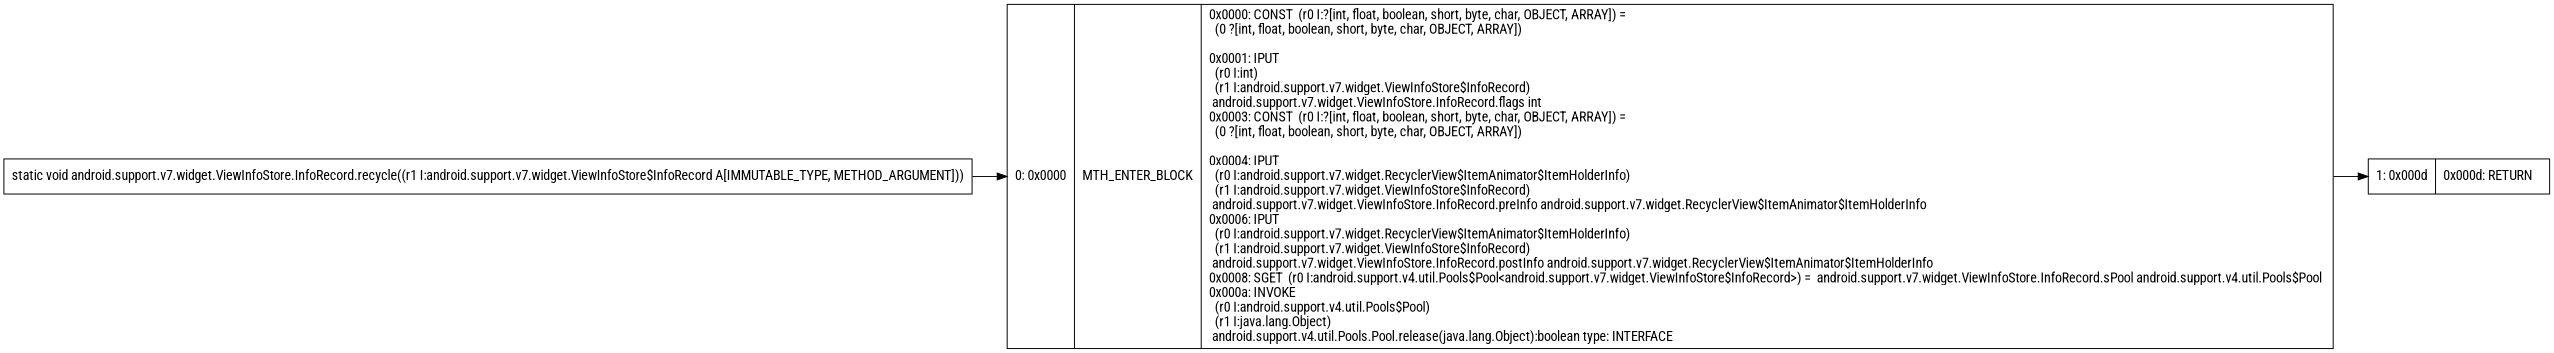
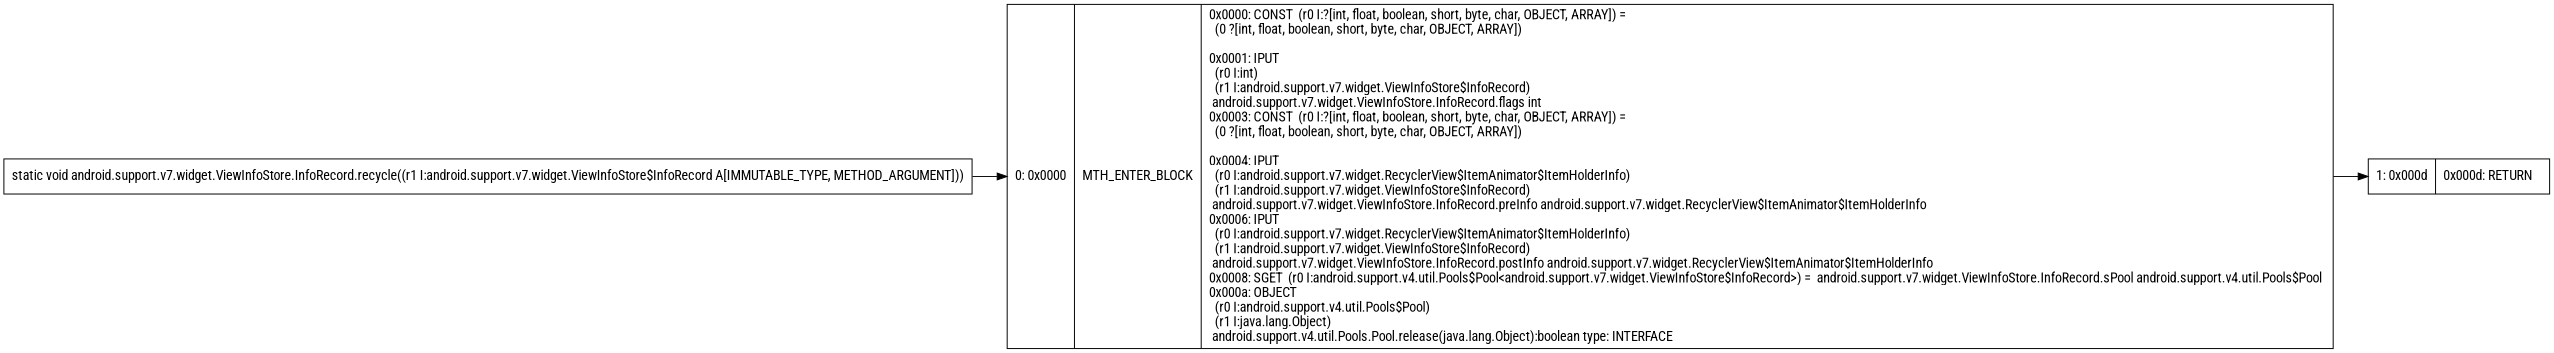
(1255, 293) -> (1256, 293)
